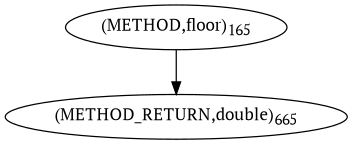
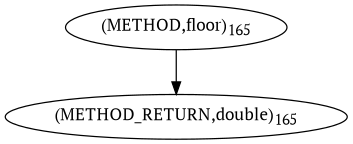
(286, 115) -> (286, 115)
